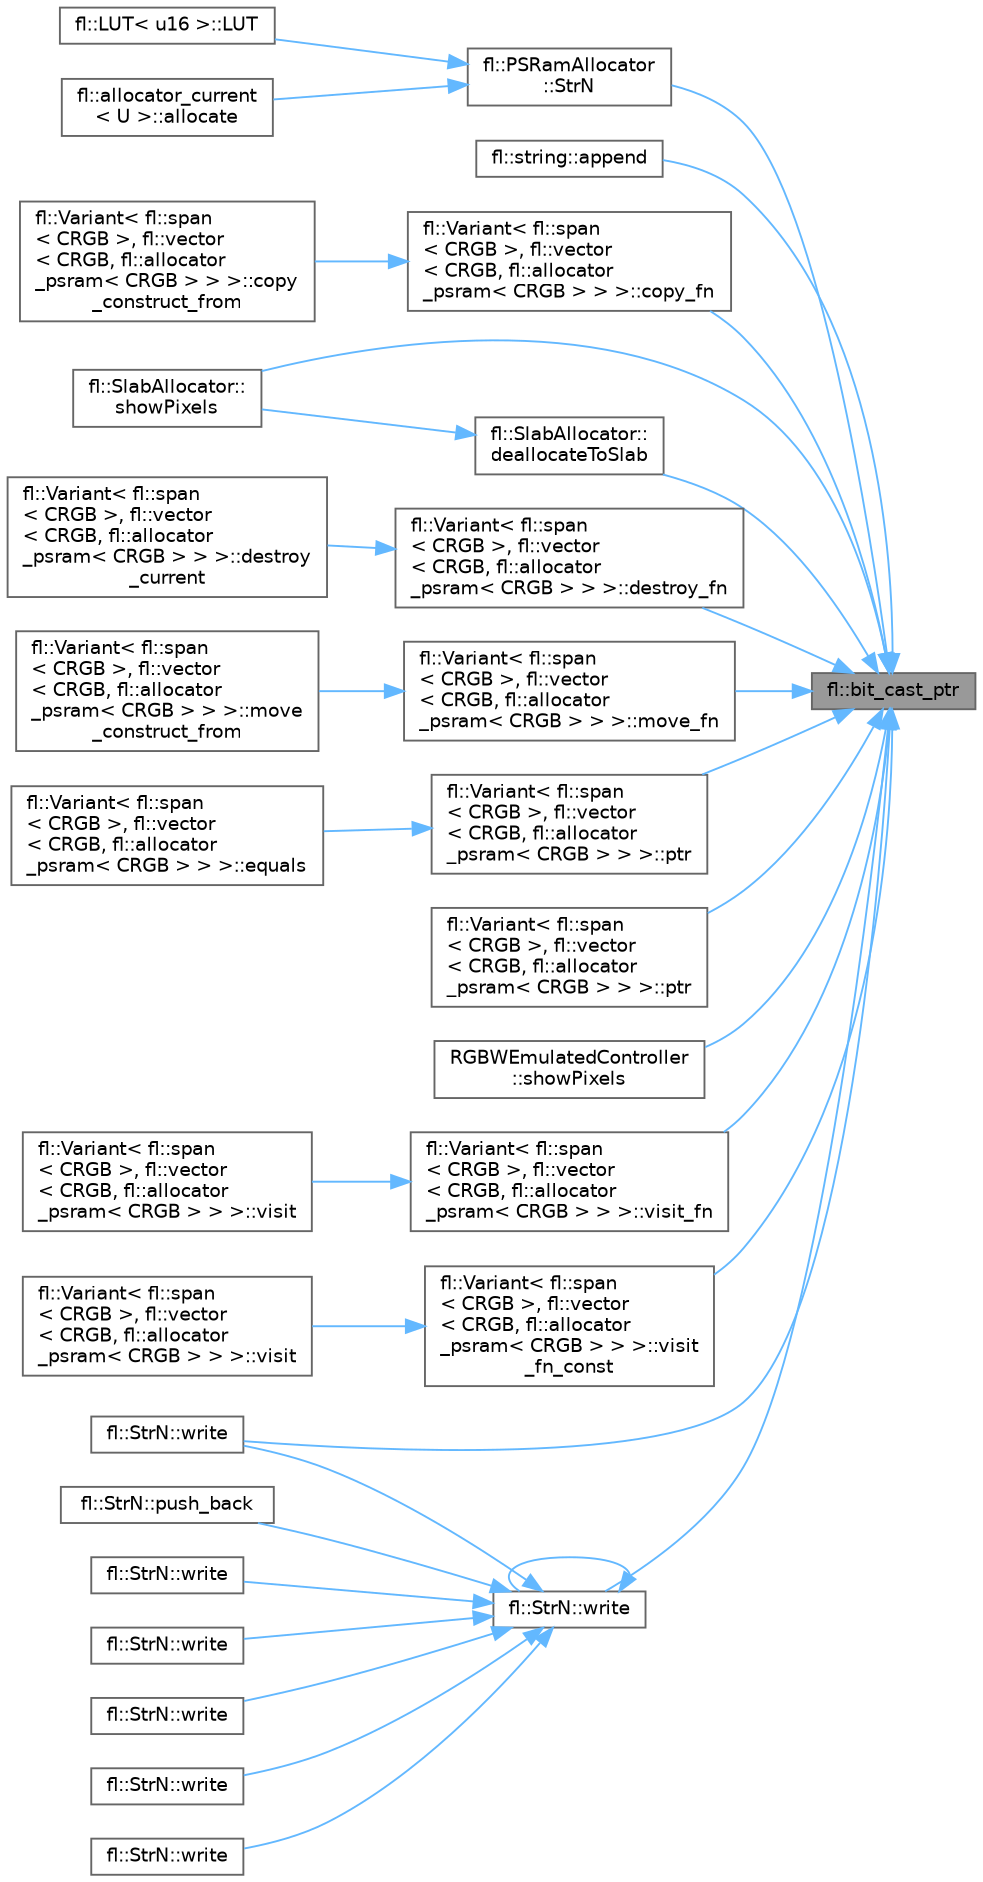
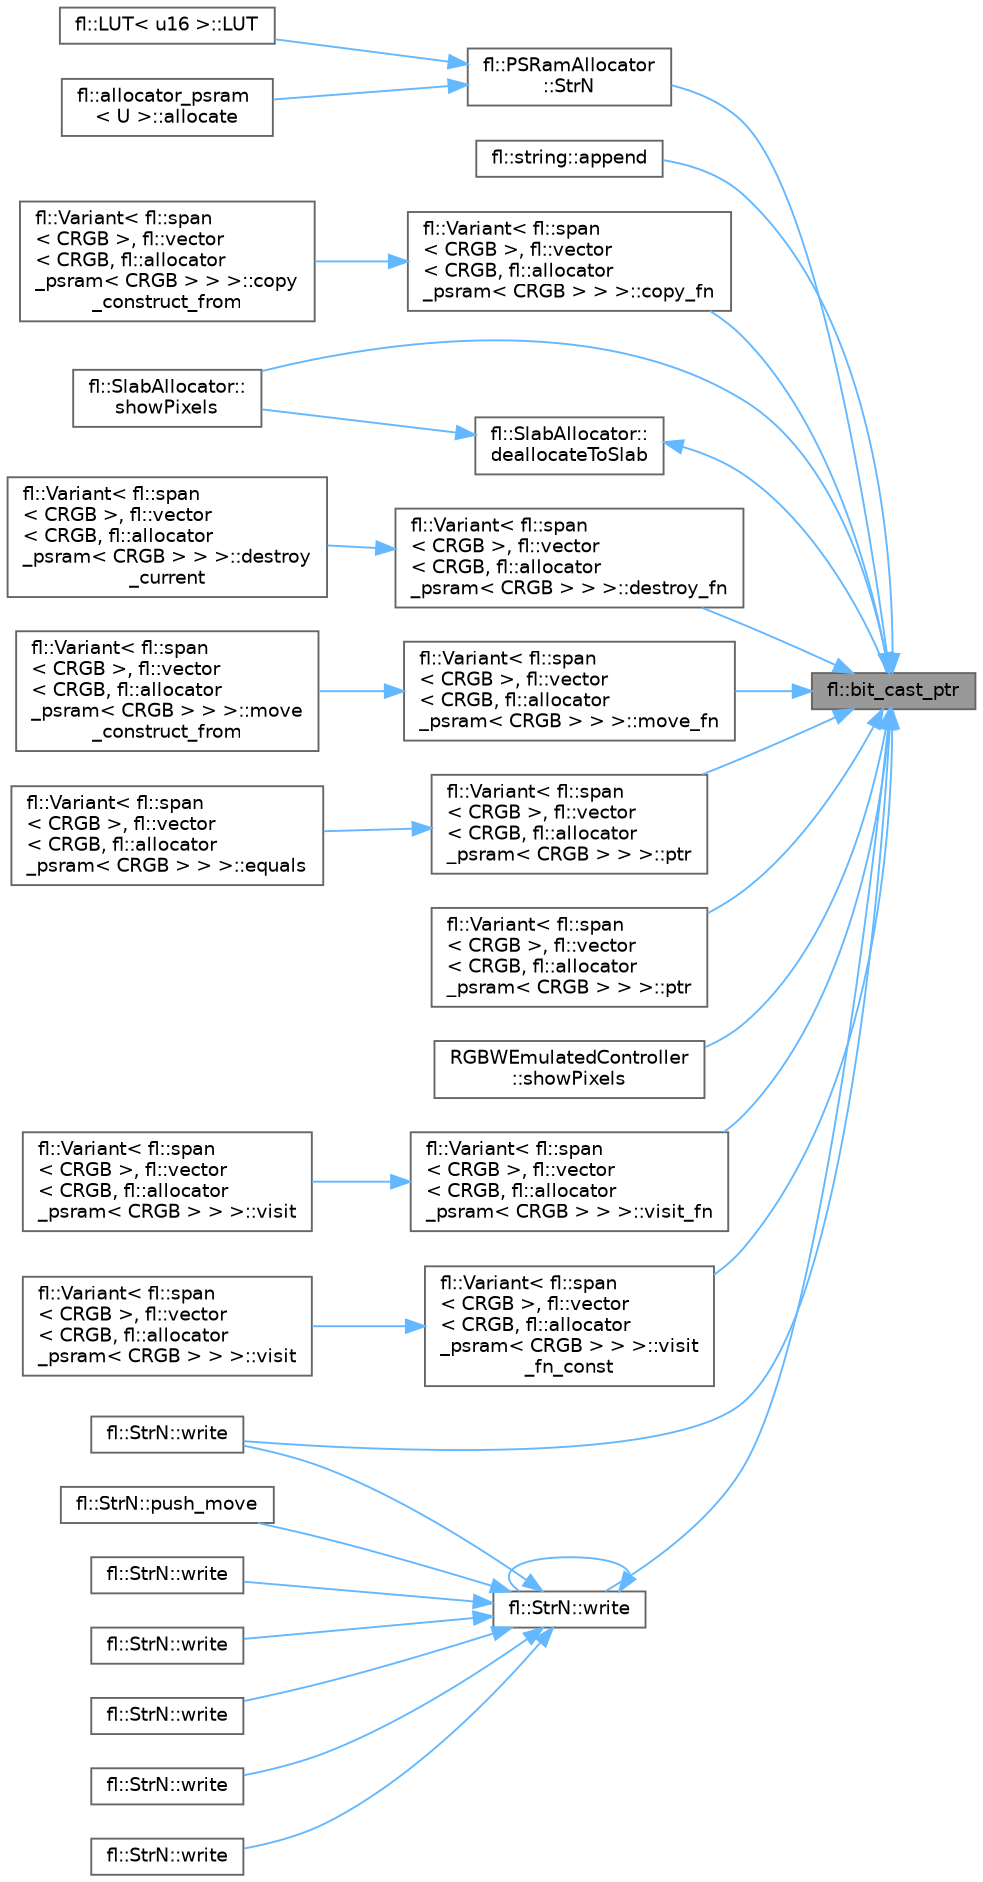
(167, 107) -> (167, 107)
(784, 543) -> (809, 537)
(167, 1505) -> (167, 1505)
